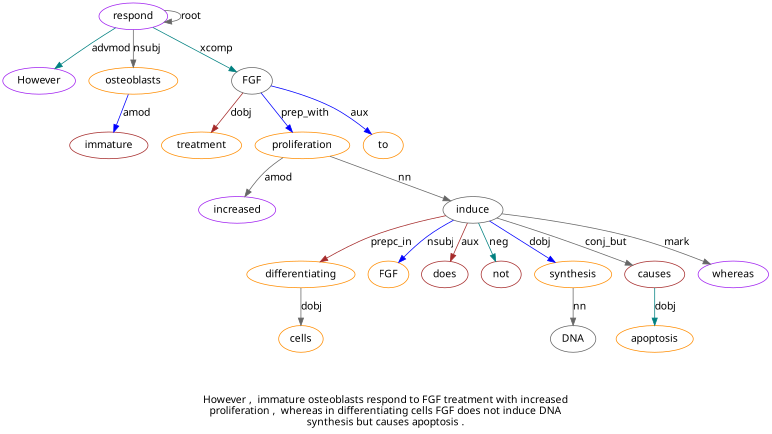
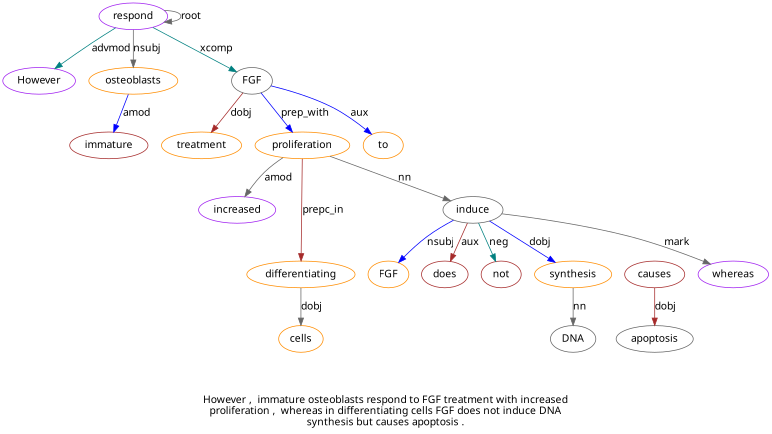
(385, 232) -> (302, 206)
(562, 239) -> none
(655, 303) -> (655, 303)
(655, 339) -> (655, 339)
